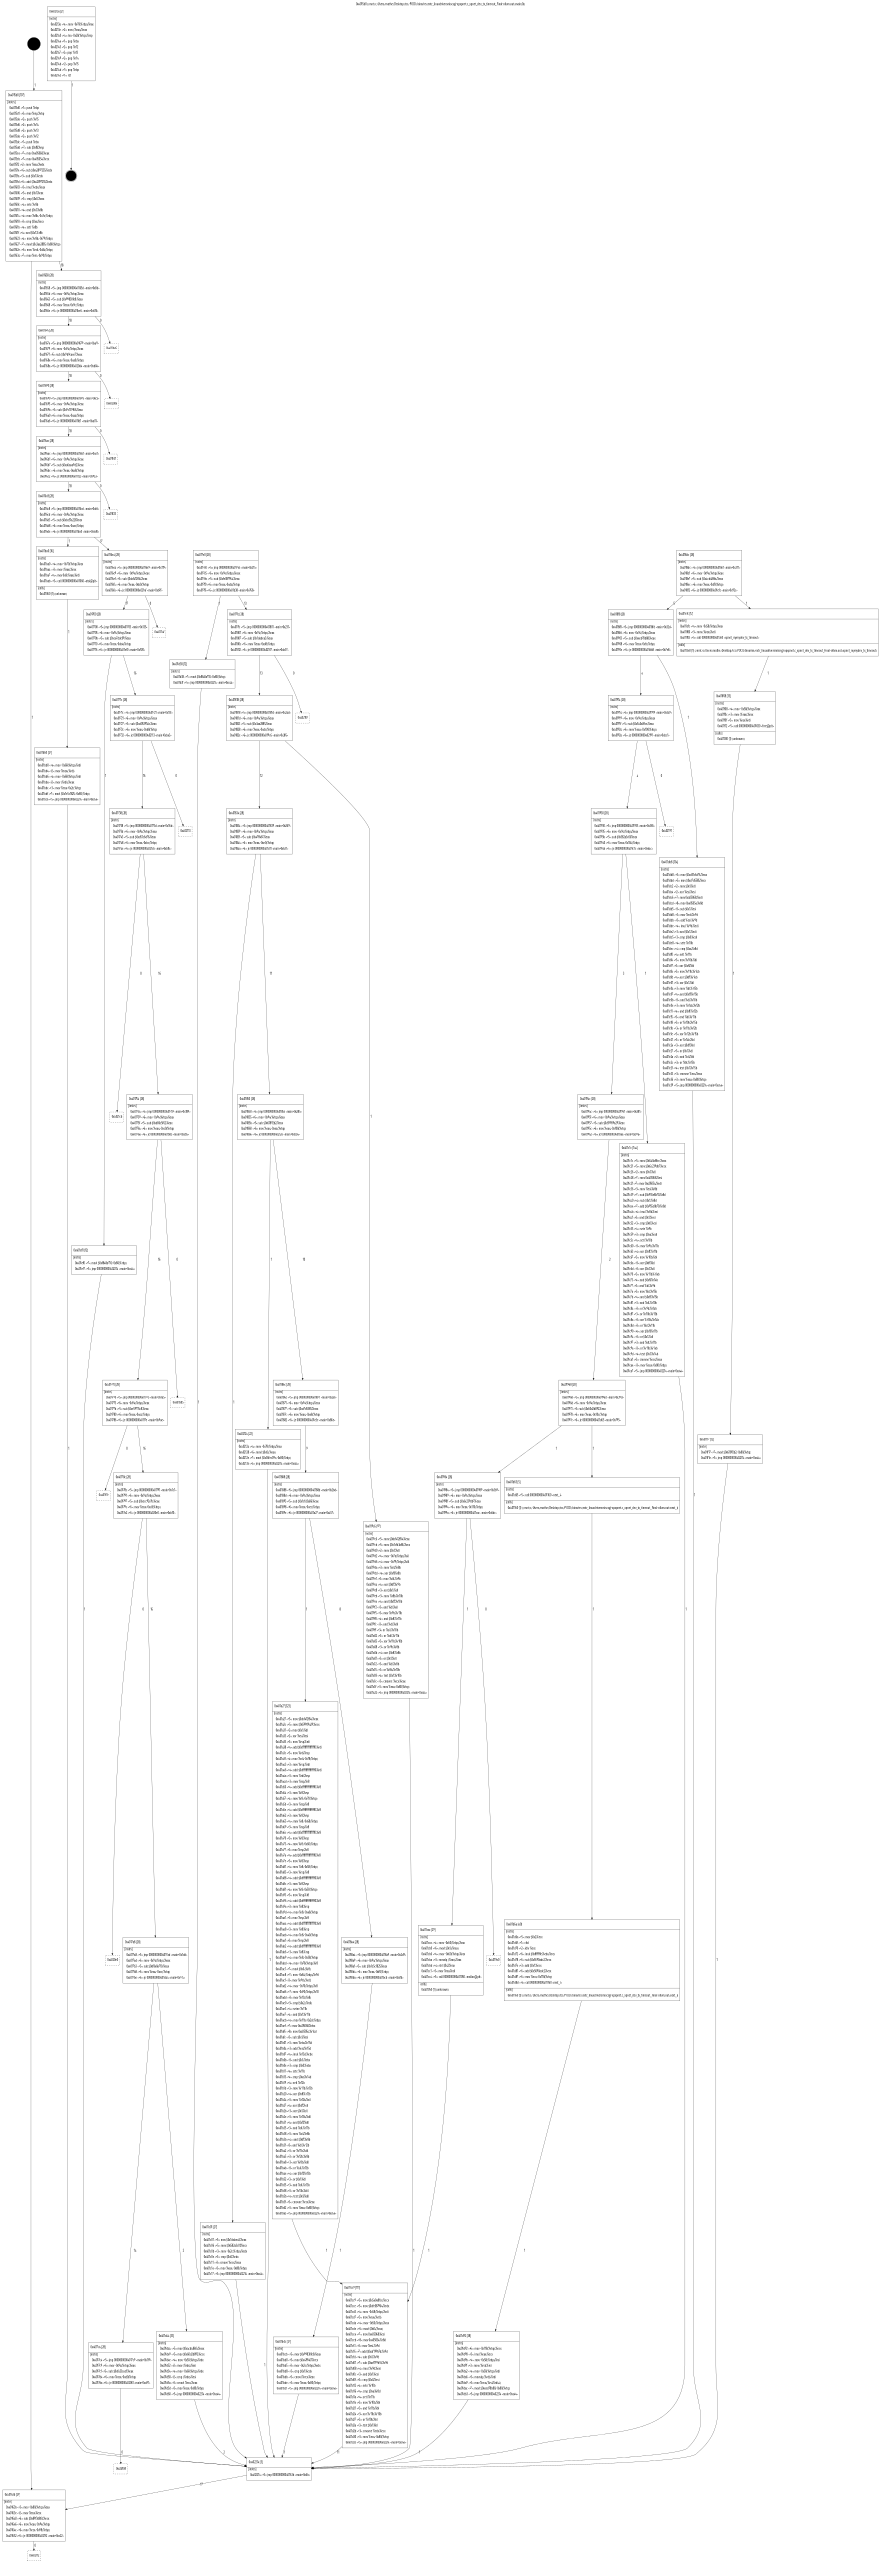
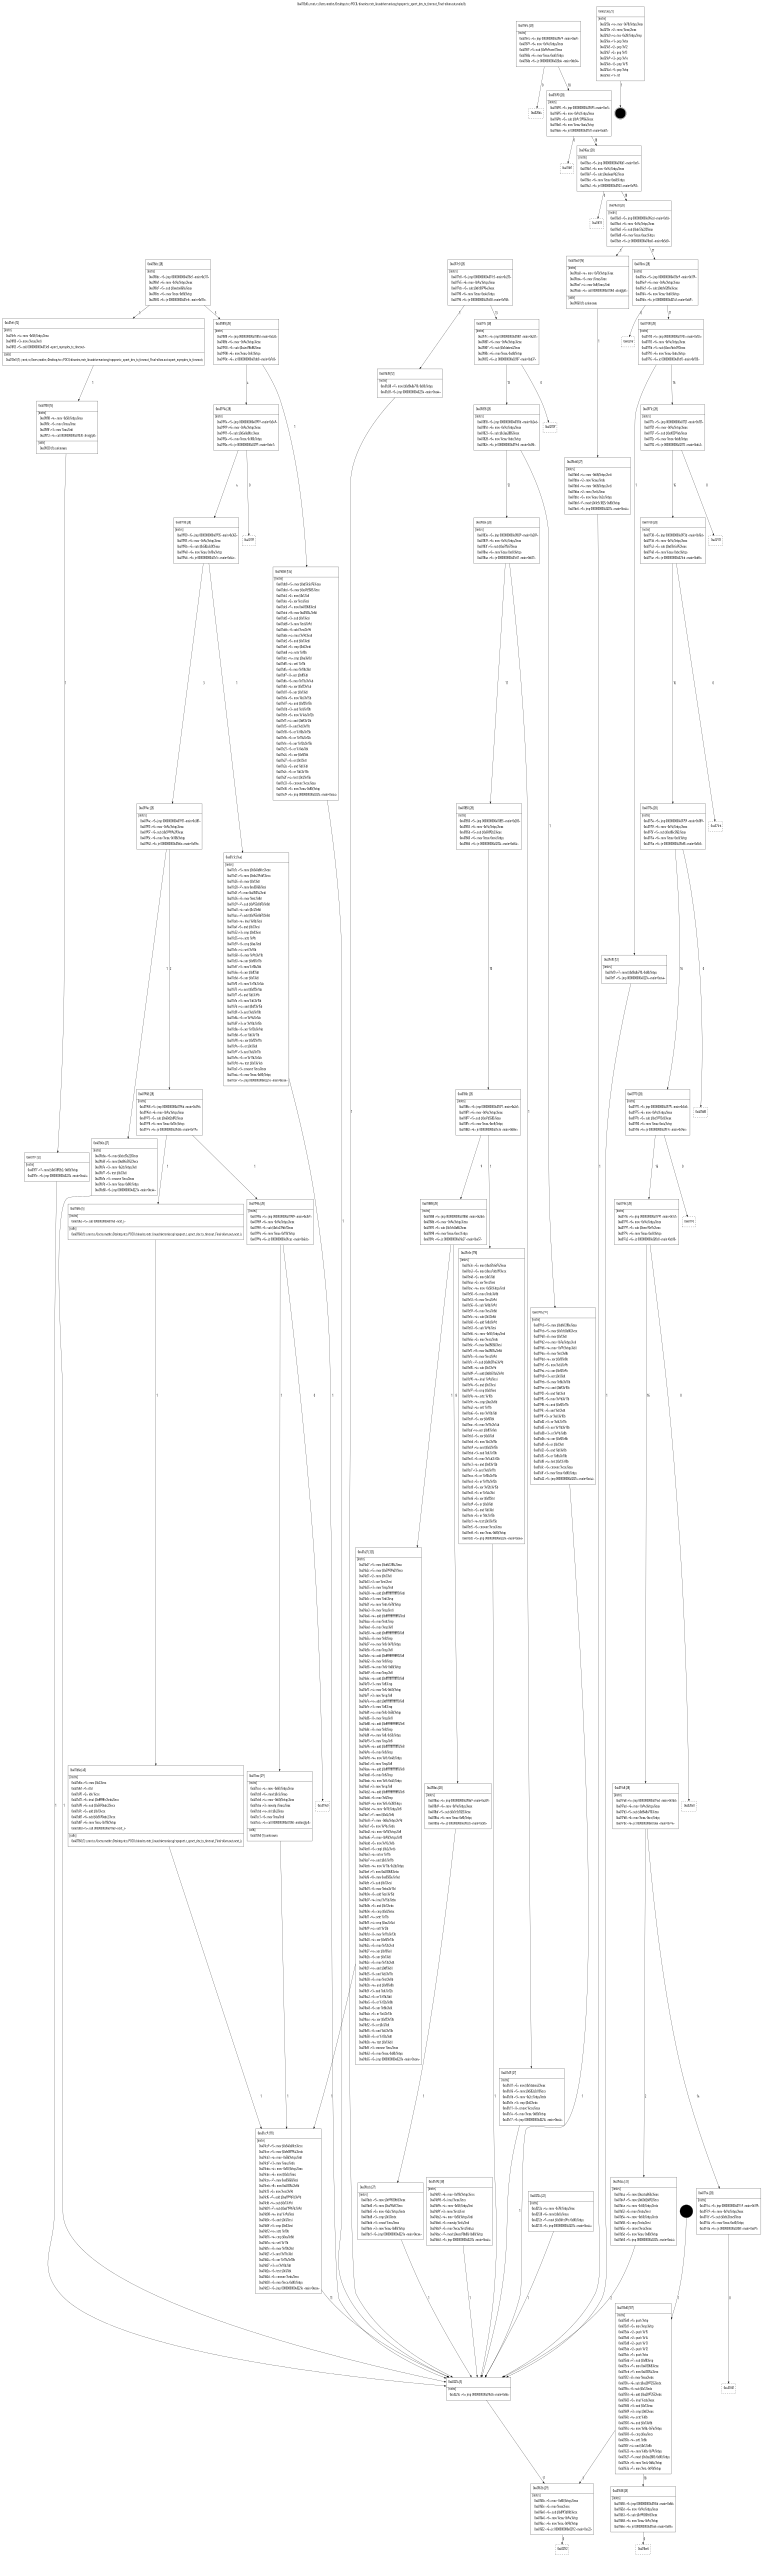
(69, 320) -> none
none -> (124, 1167)
(269, 1284) -> none
none -> (492, 1396)
(539, 2165) -> (215, 1987)
